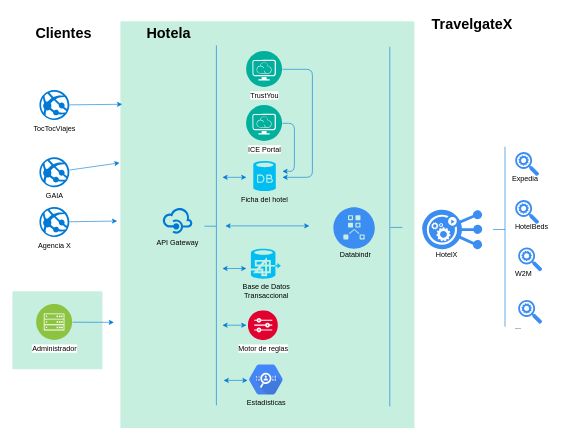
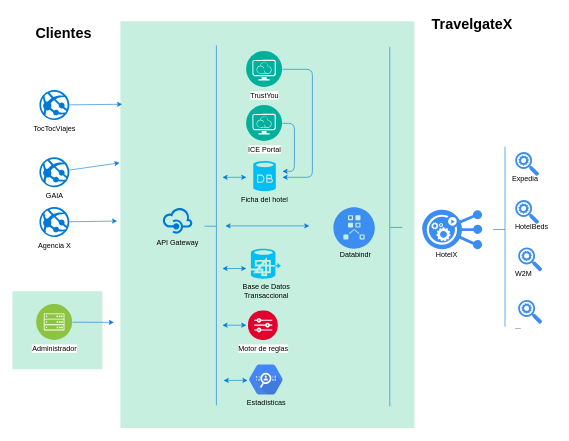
(168, 33) -> none
